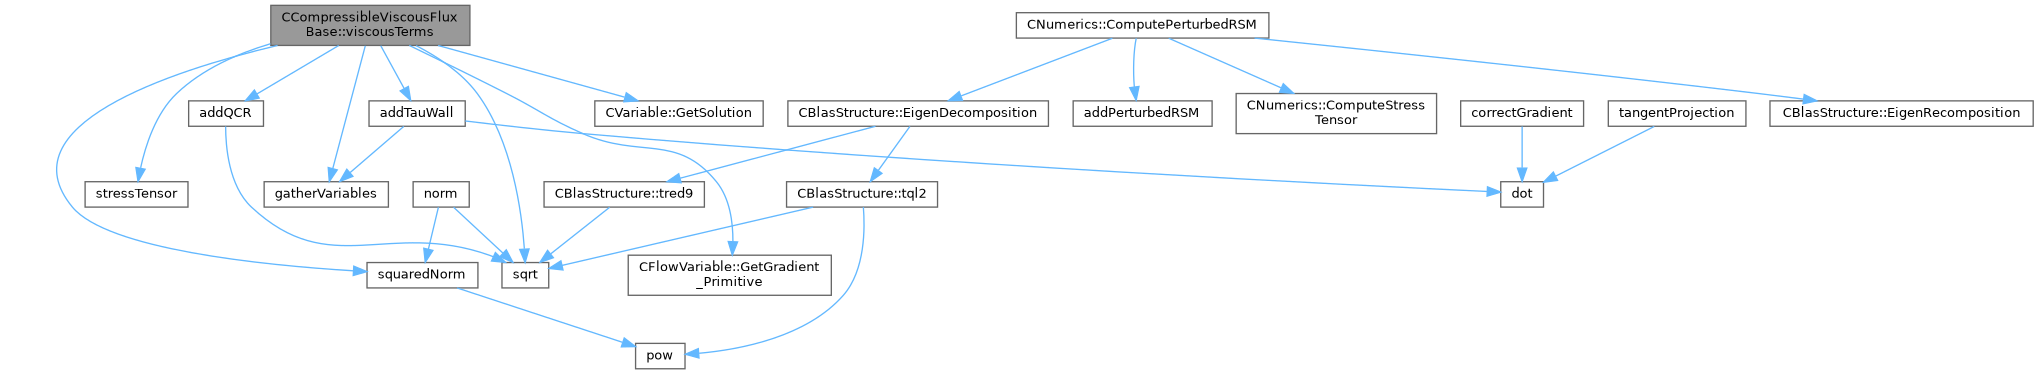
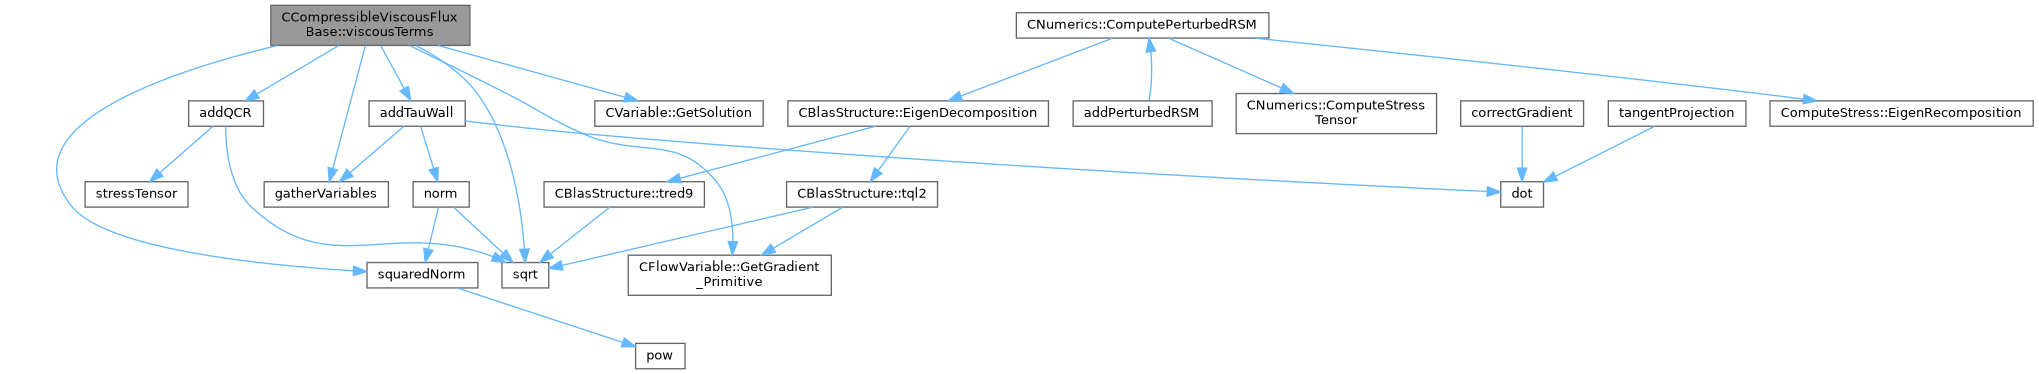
(1134, 63) -> (1152, 76)
(185, 86) -> (186, 150)
(1902, 114) -> (1902, 114)
none -> (427, 147)
(818, 317) -> (808, 228)
